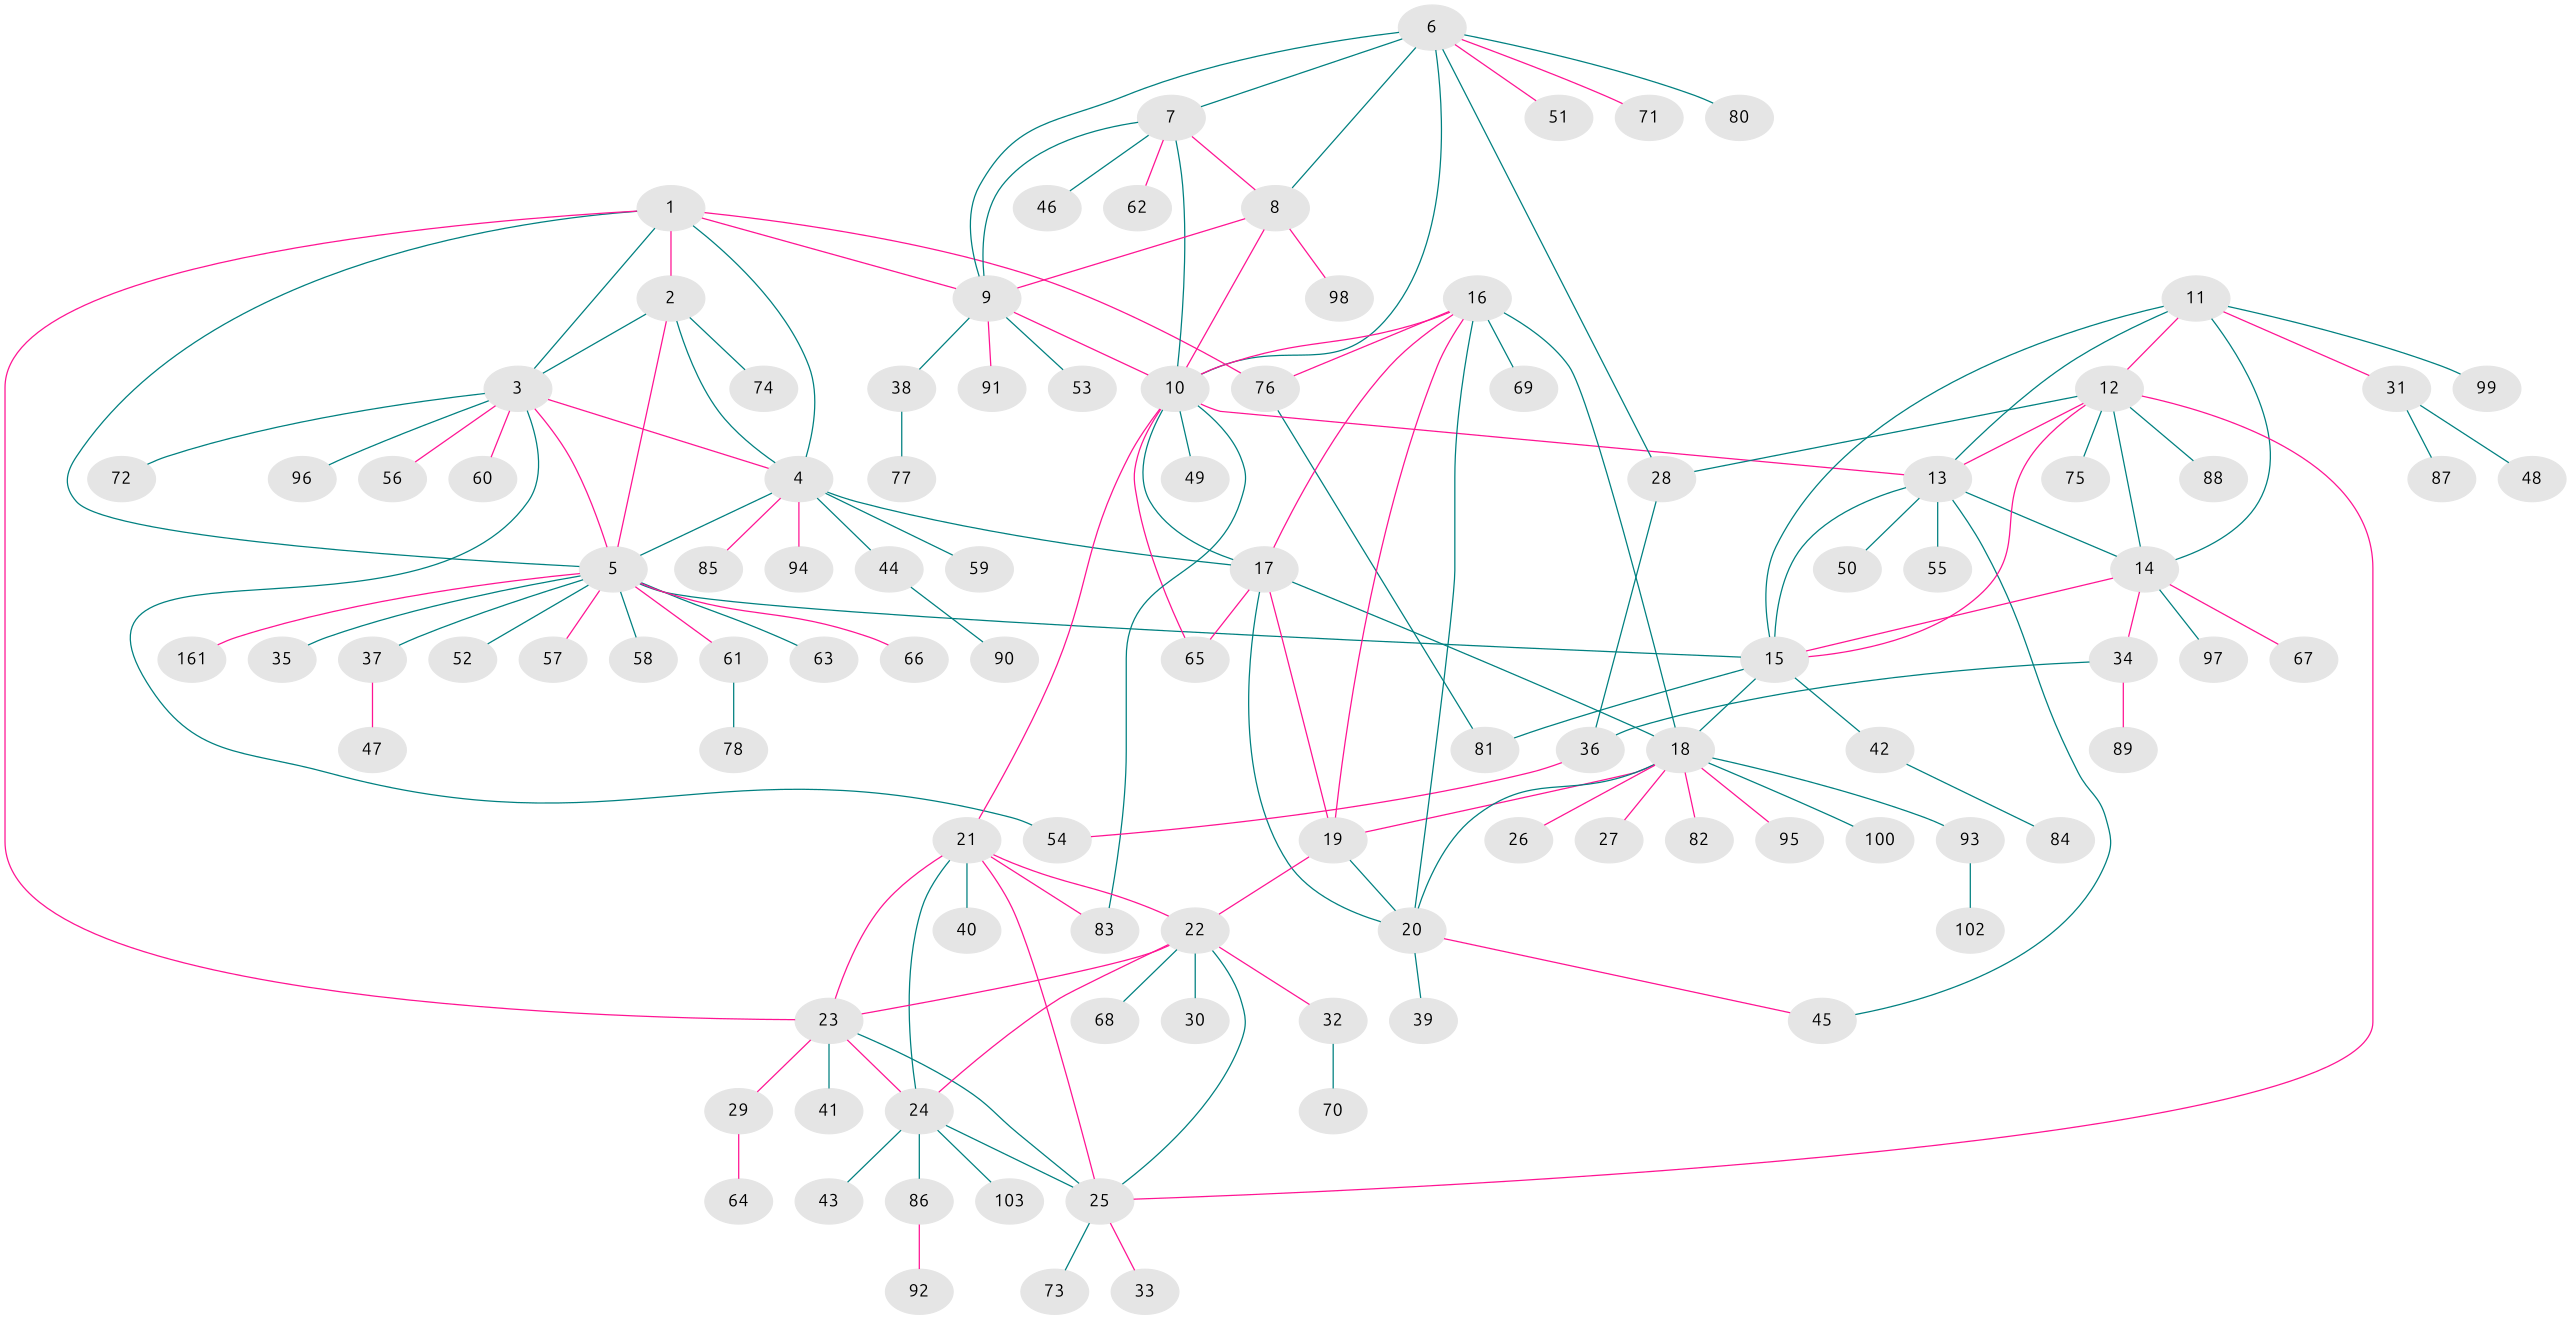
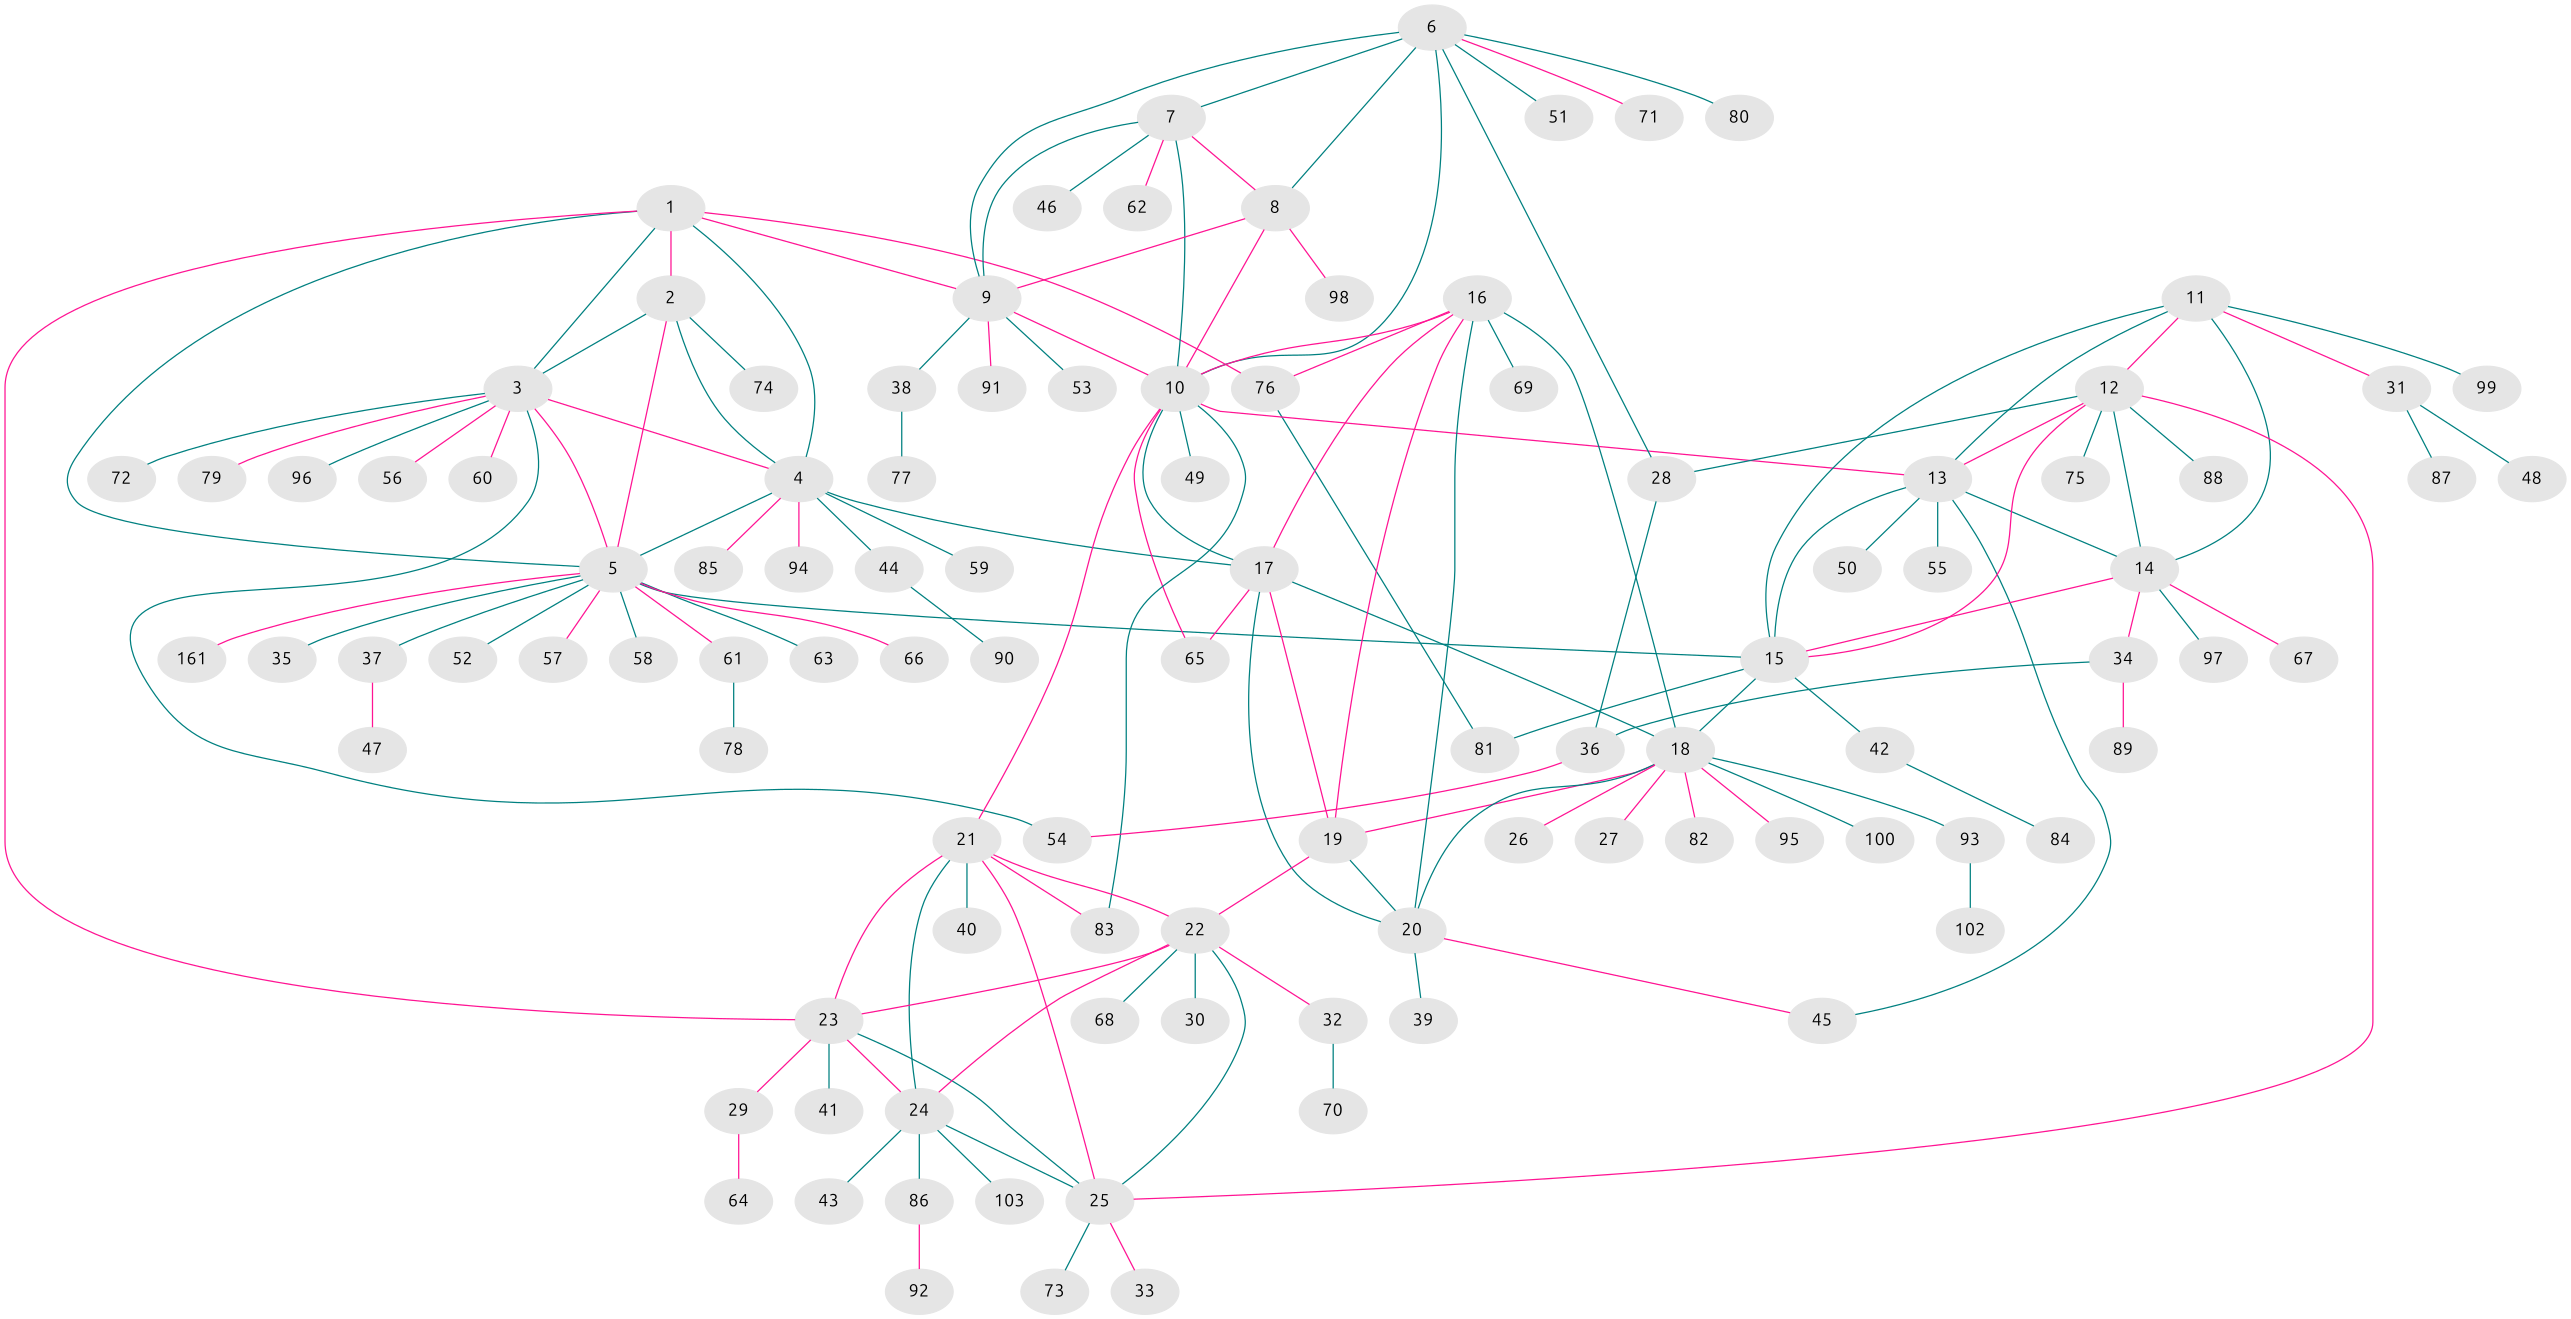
(1496, 73) -> (1496, 73)
none -> (212, 479)
